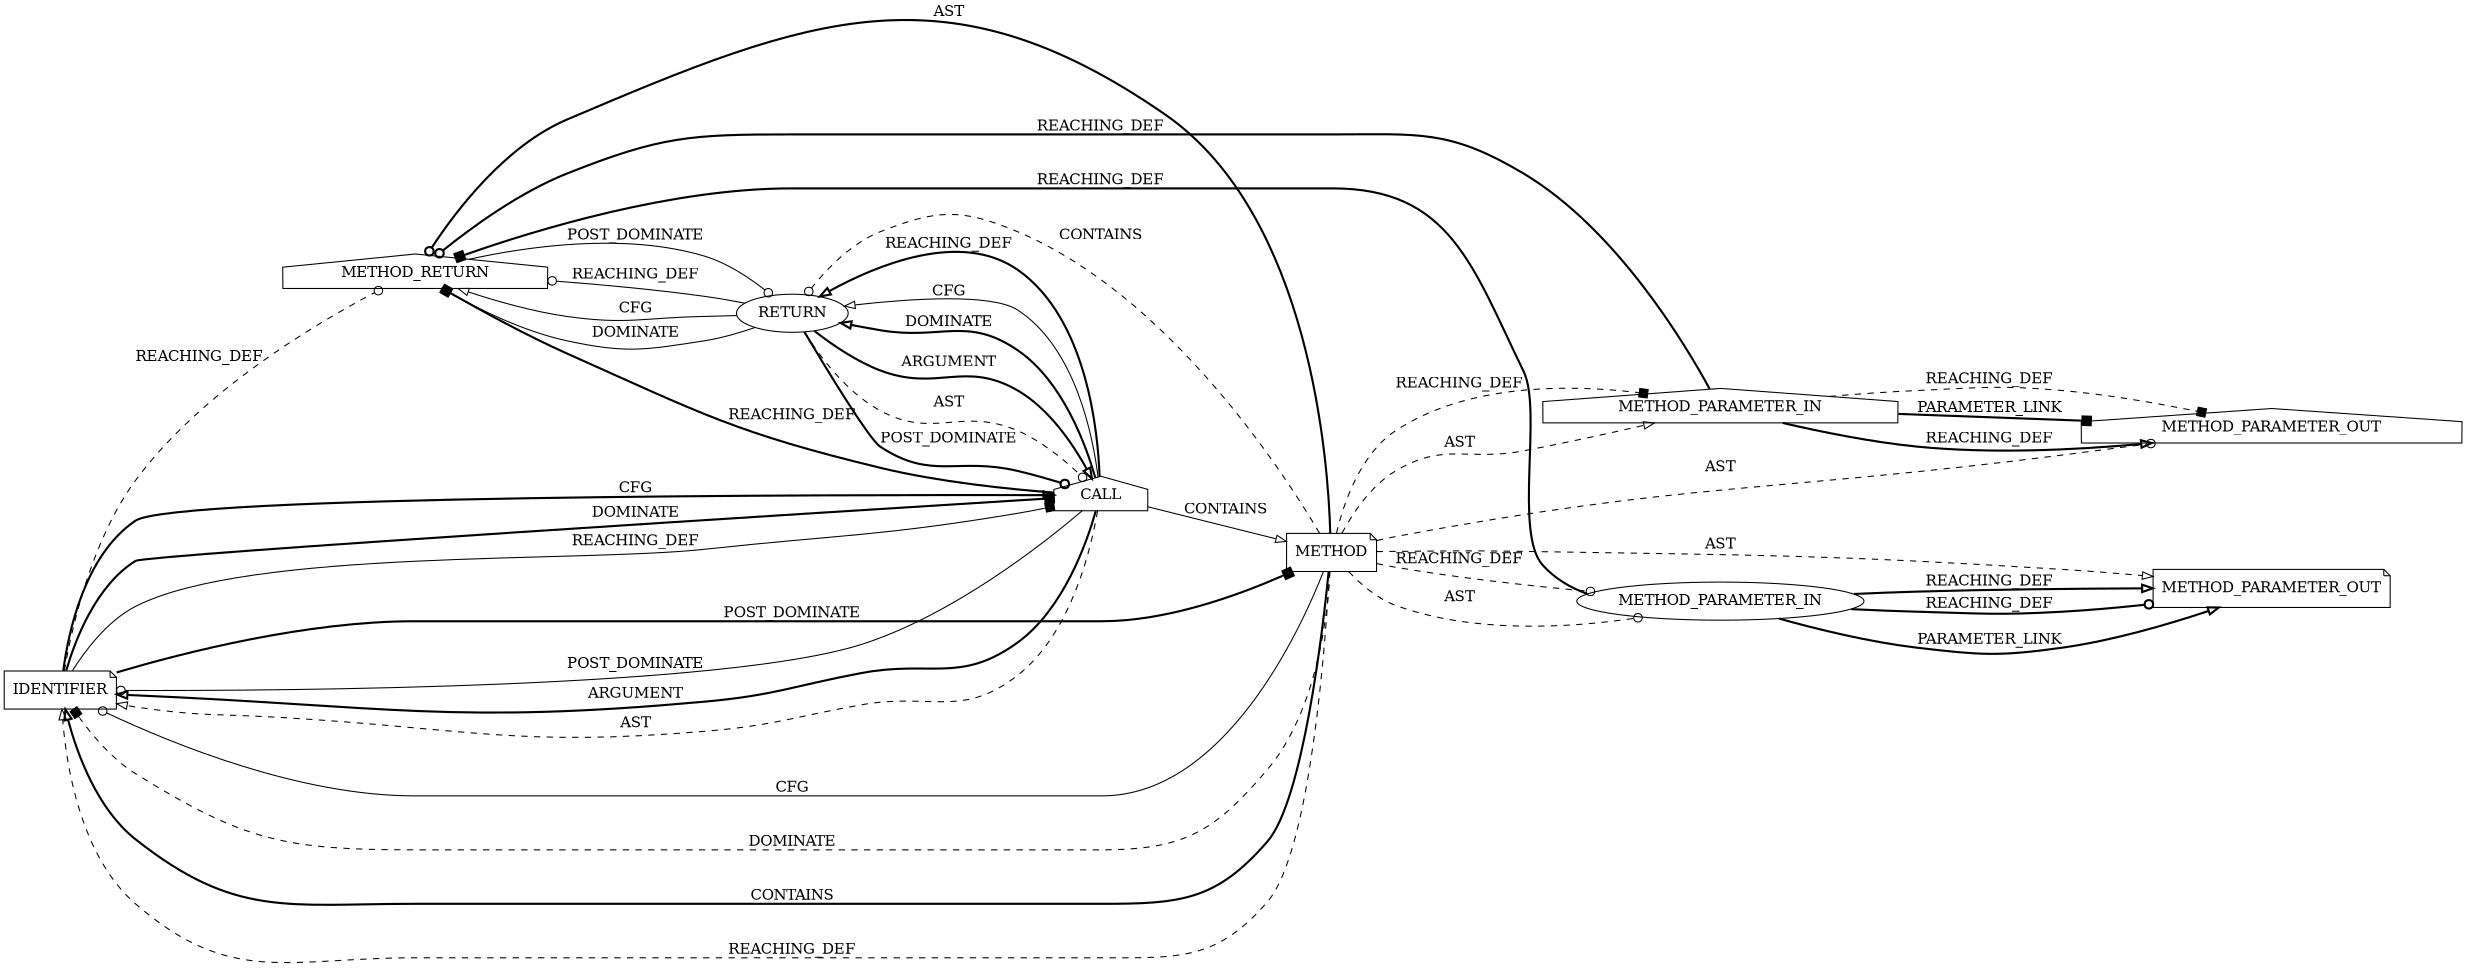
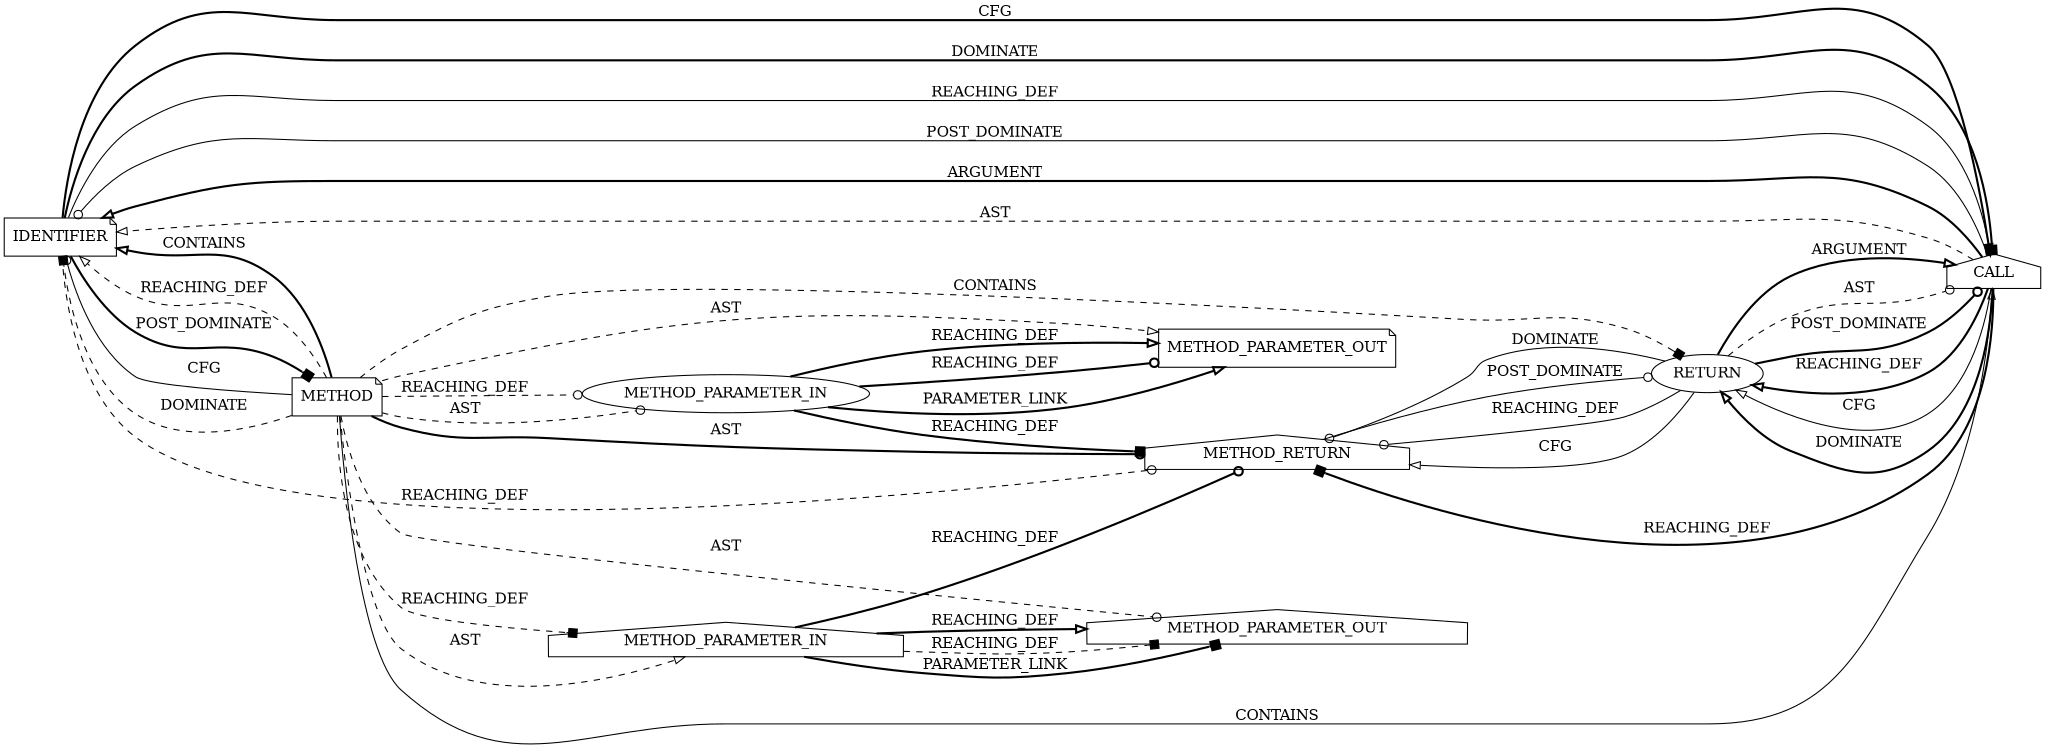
(1104, 283) -> (1010, 297)
(1212, 523) -> (1183, 724)
